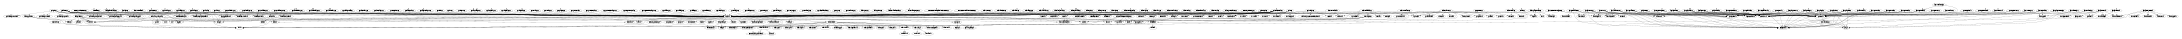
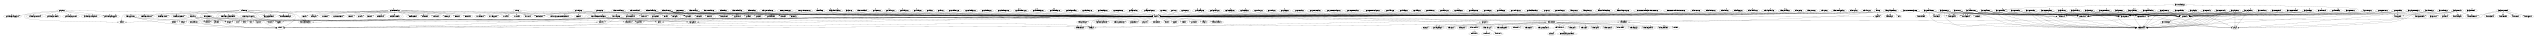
(791, 11) -> none
none -> (457, 16)
